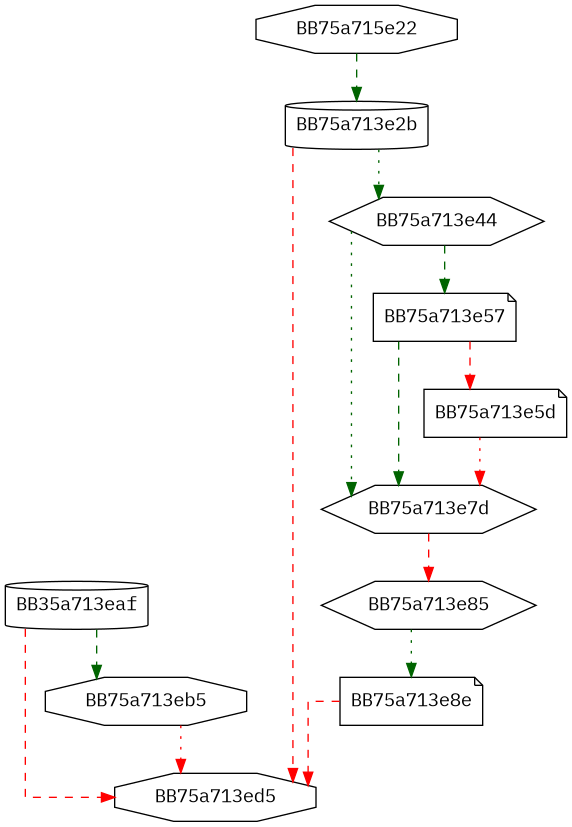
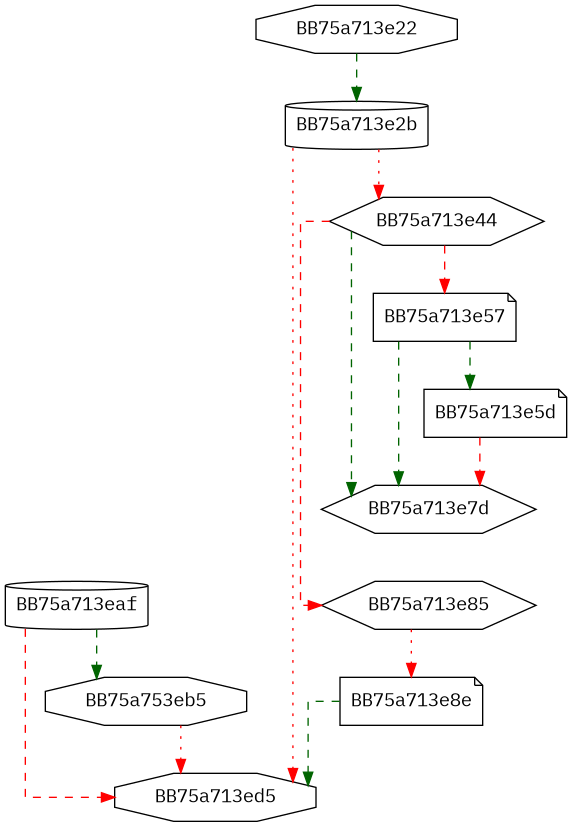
(357, 29) -> (357, 29)
(379, 167) -> (379, 167)
(445, 263) -> (445, 263)
(351, 357) -> (351, 357)
(470, 359) -> (470, 359)
(480, 455) -> (480, 455)
(293, 458) -> (293, 613)
(429, 551) -> (301, 403)
(77, 605) -> (77, 605)
(411, 647) -> (411, 647)
(146, 701) -> (146, 701)
(308, 721) -> (308, 721)
